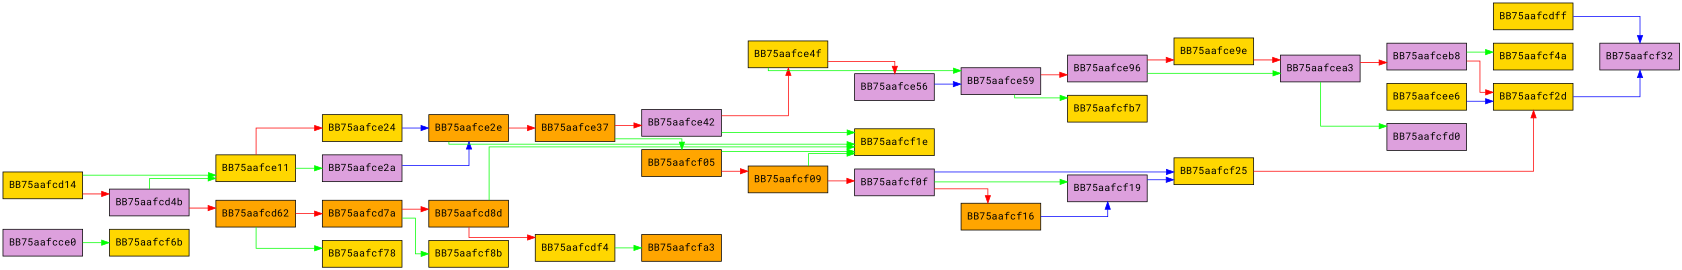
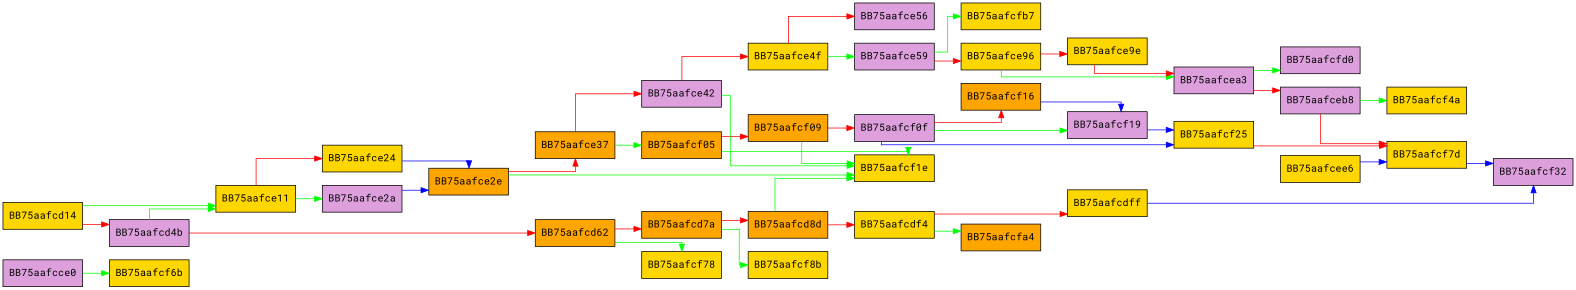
(1107, 68) -> (1001, 57)
(944, 84) -> none
(1533, 97) -> (1427, 155)
none -> (997, 214)
(682, 248) -> (1001, 237)
